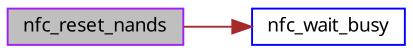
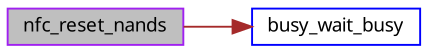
(328, 27) -> (336, 27)
